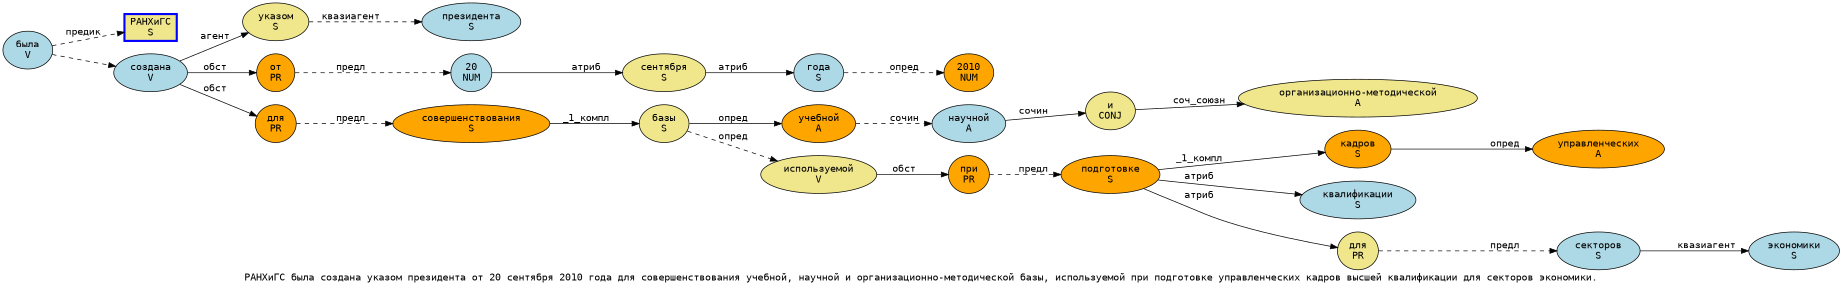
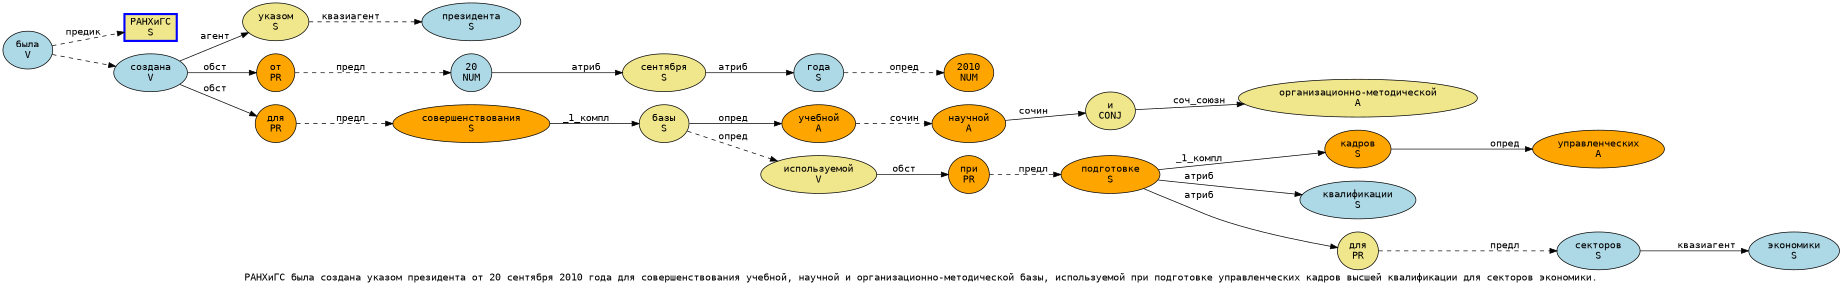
(969, 124) -> (969, 124)
